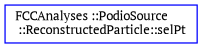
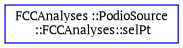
(101, 24) -> (92, 24)
